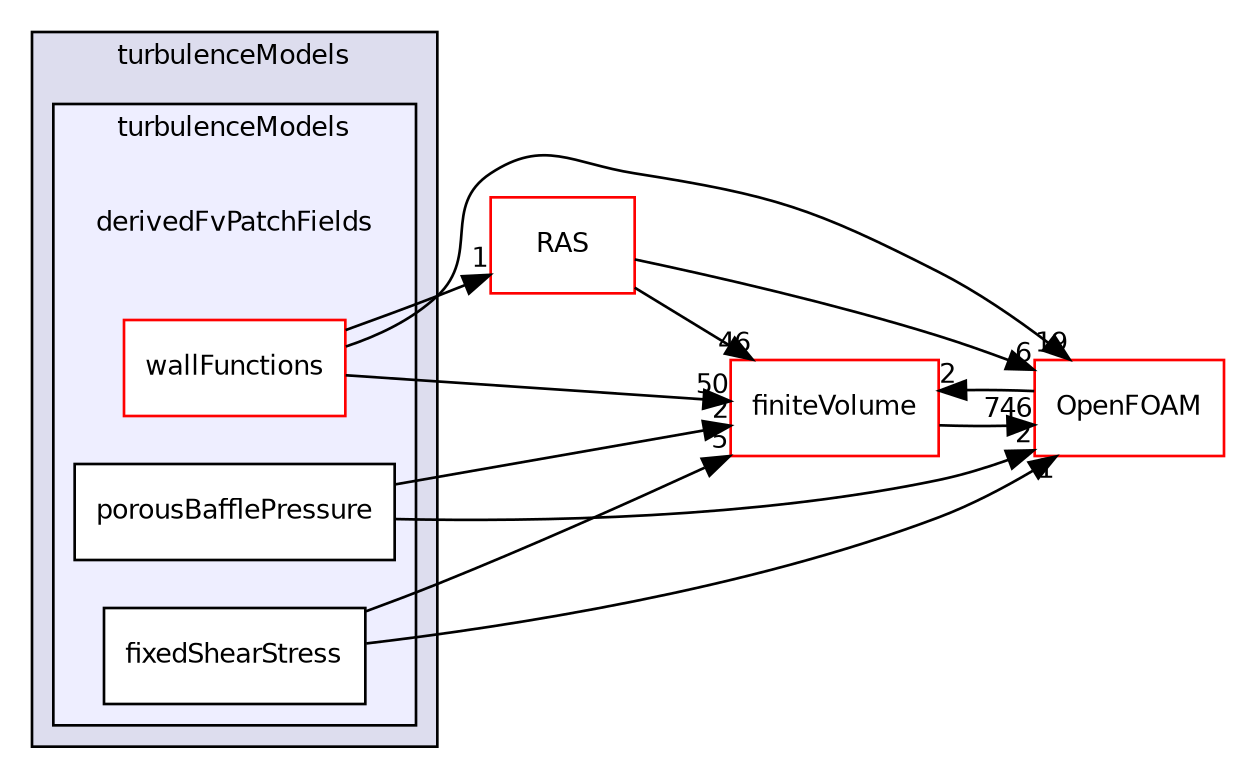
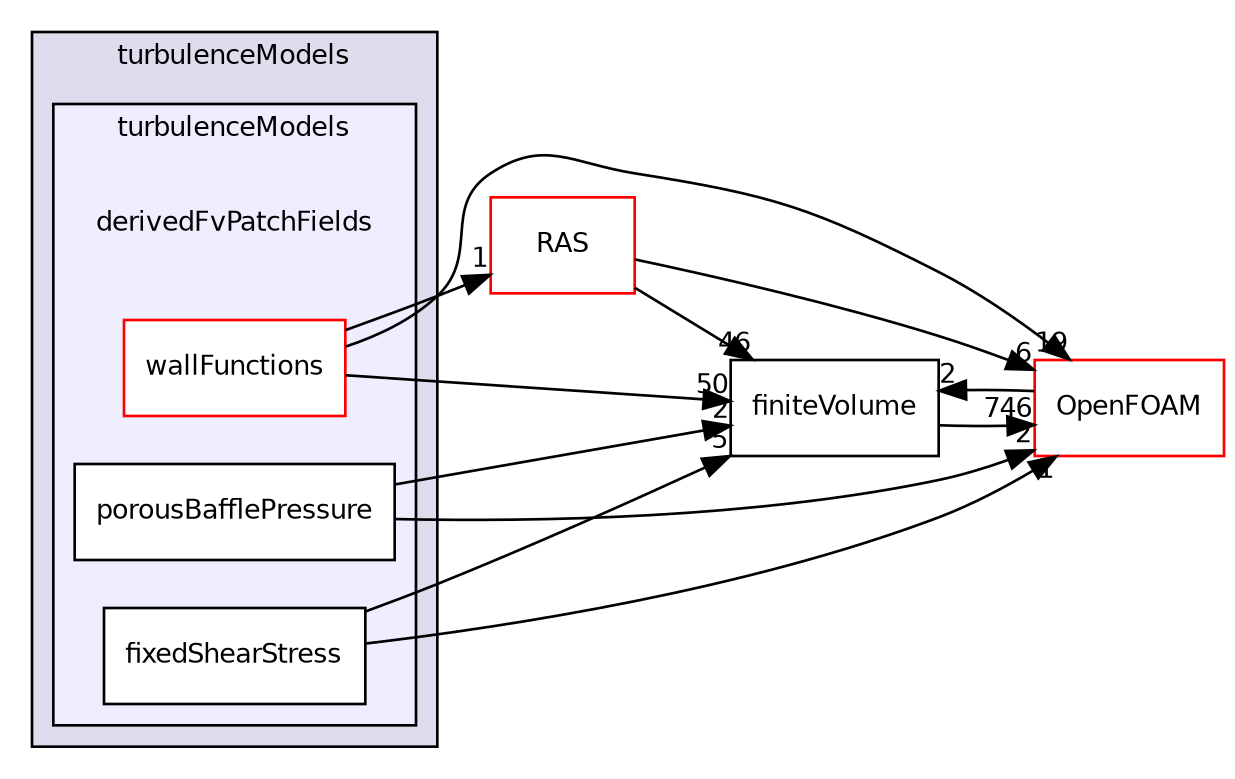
(835, 408) -> (835, 408)
